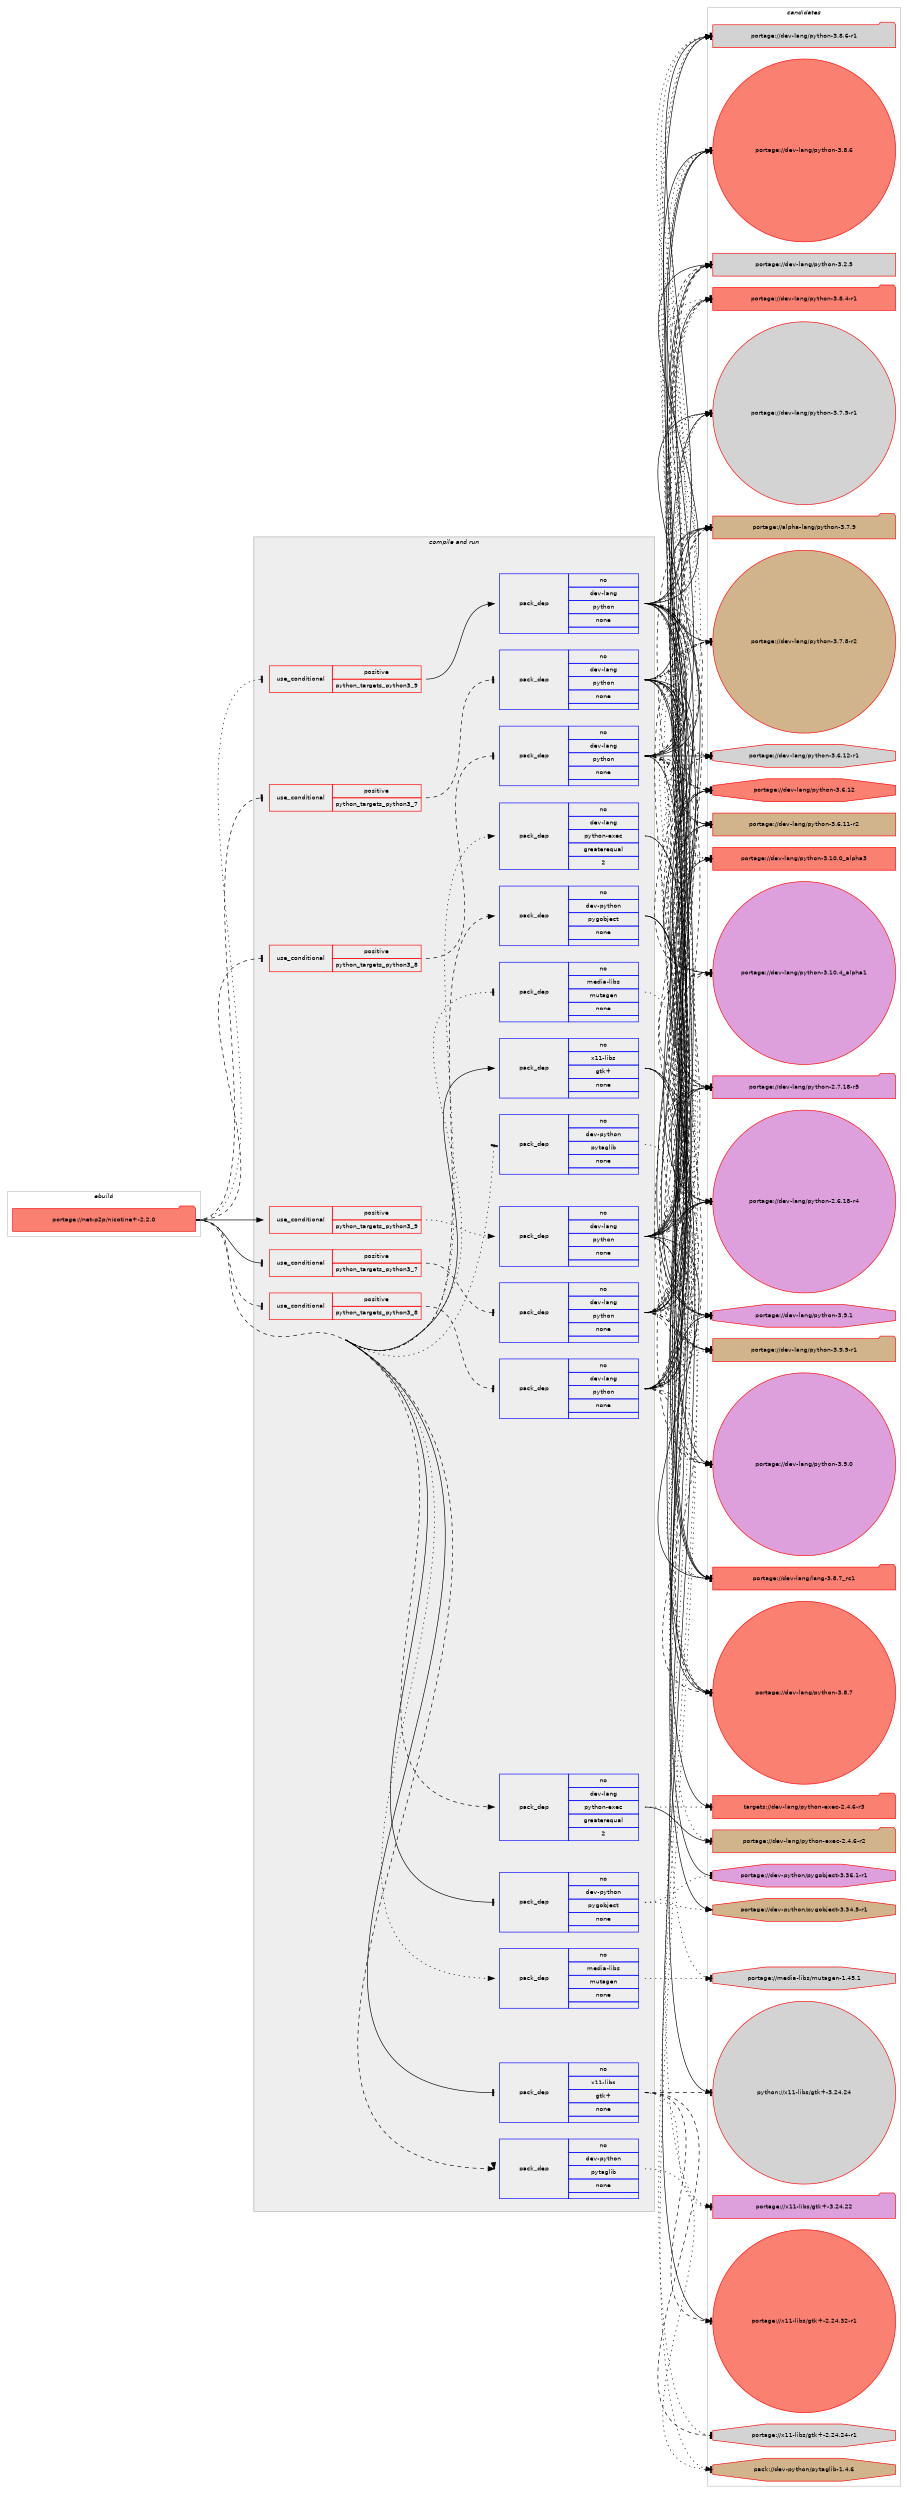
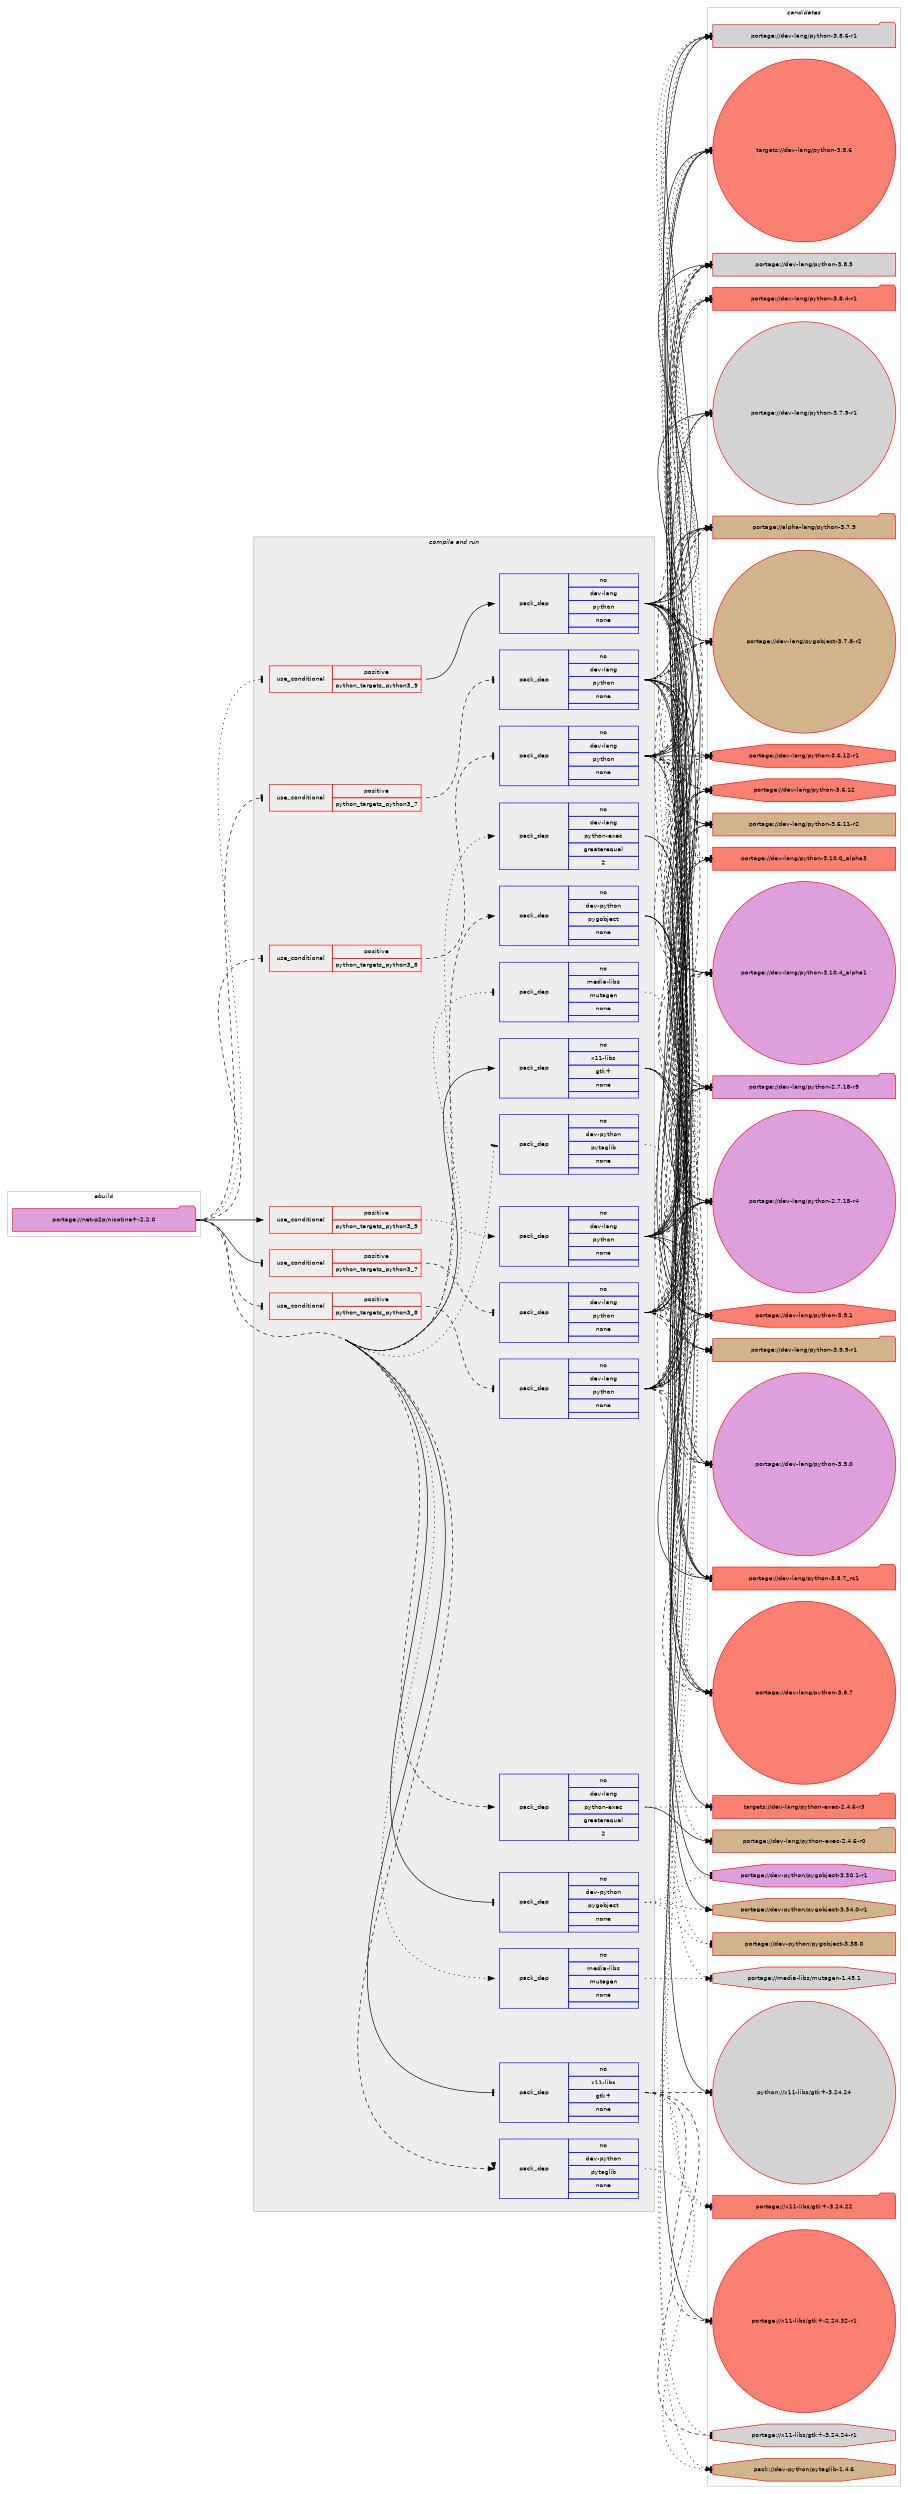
(804, 150) -> (804, 150)
(804, 265) -> (804, 265)
(804, 642) -> (804, 642)
(804, 756) -> (804, 756)
(804, 1202) -> (804, 1202)
(104, 1220) -> (104, 1220)
(804, 1316) -> (804, 1316)
(804, 1579) -> (804, 1579)
(804, 1841) -> (804, 1841)
(804, 1876) -> (804, 1876)
(804, 1910) -> (804, 1910)
none -> (804, 1944)
(804, 2207) -> (804, 2207)
(804, 2435) -> (804, 2435)
